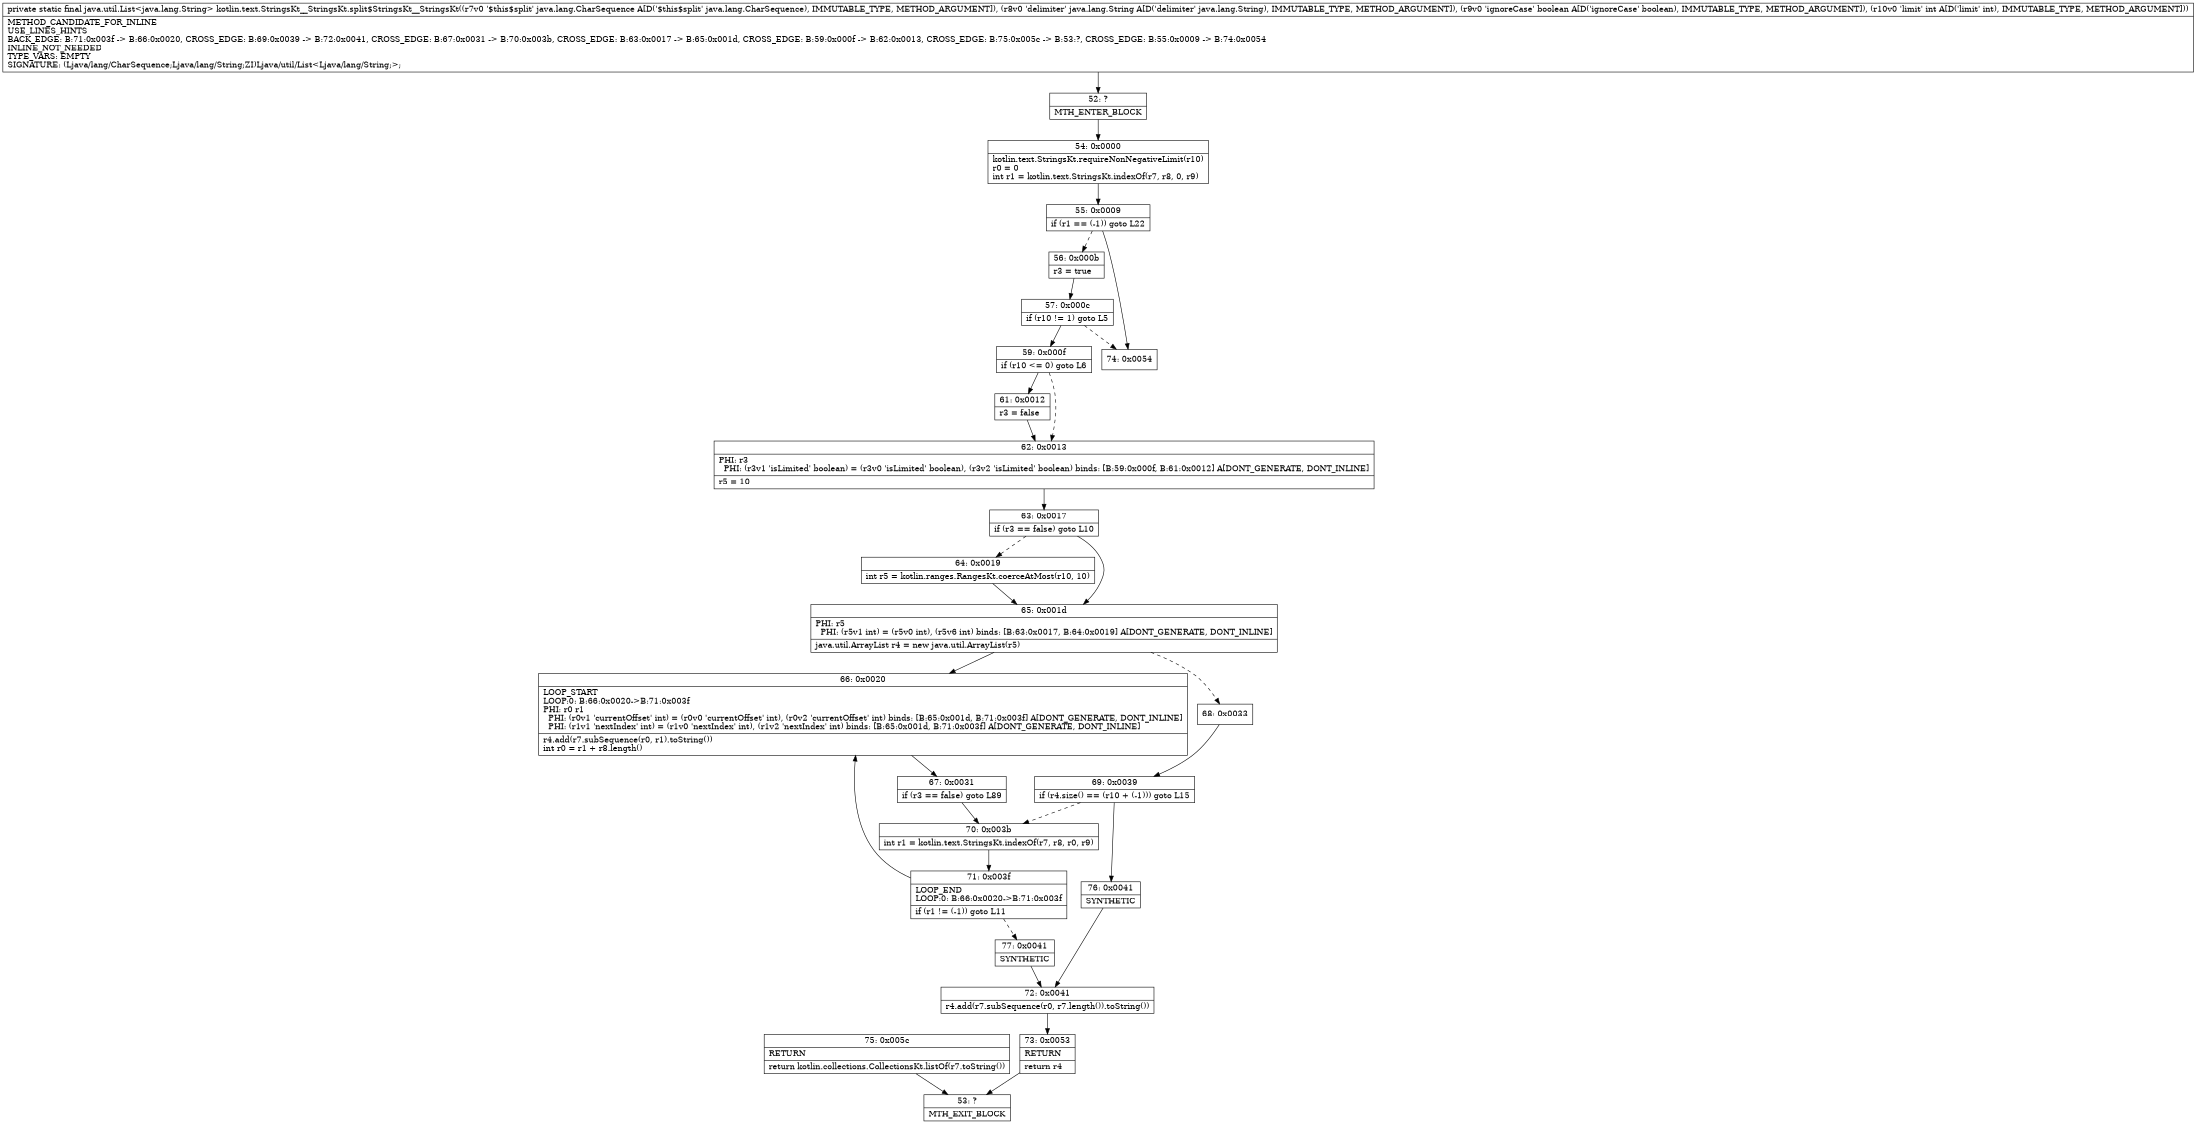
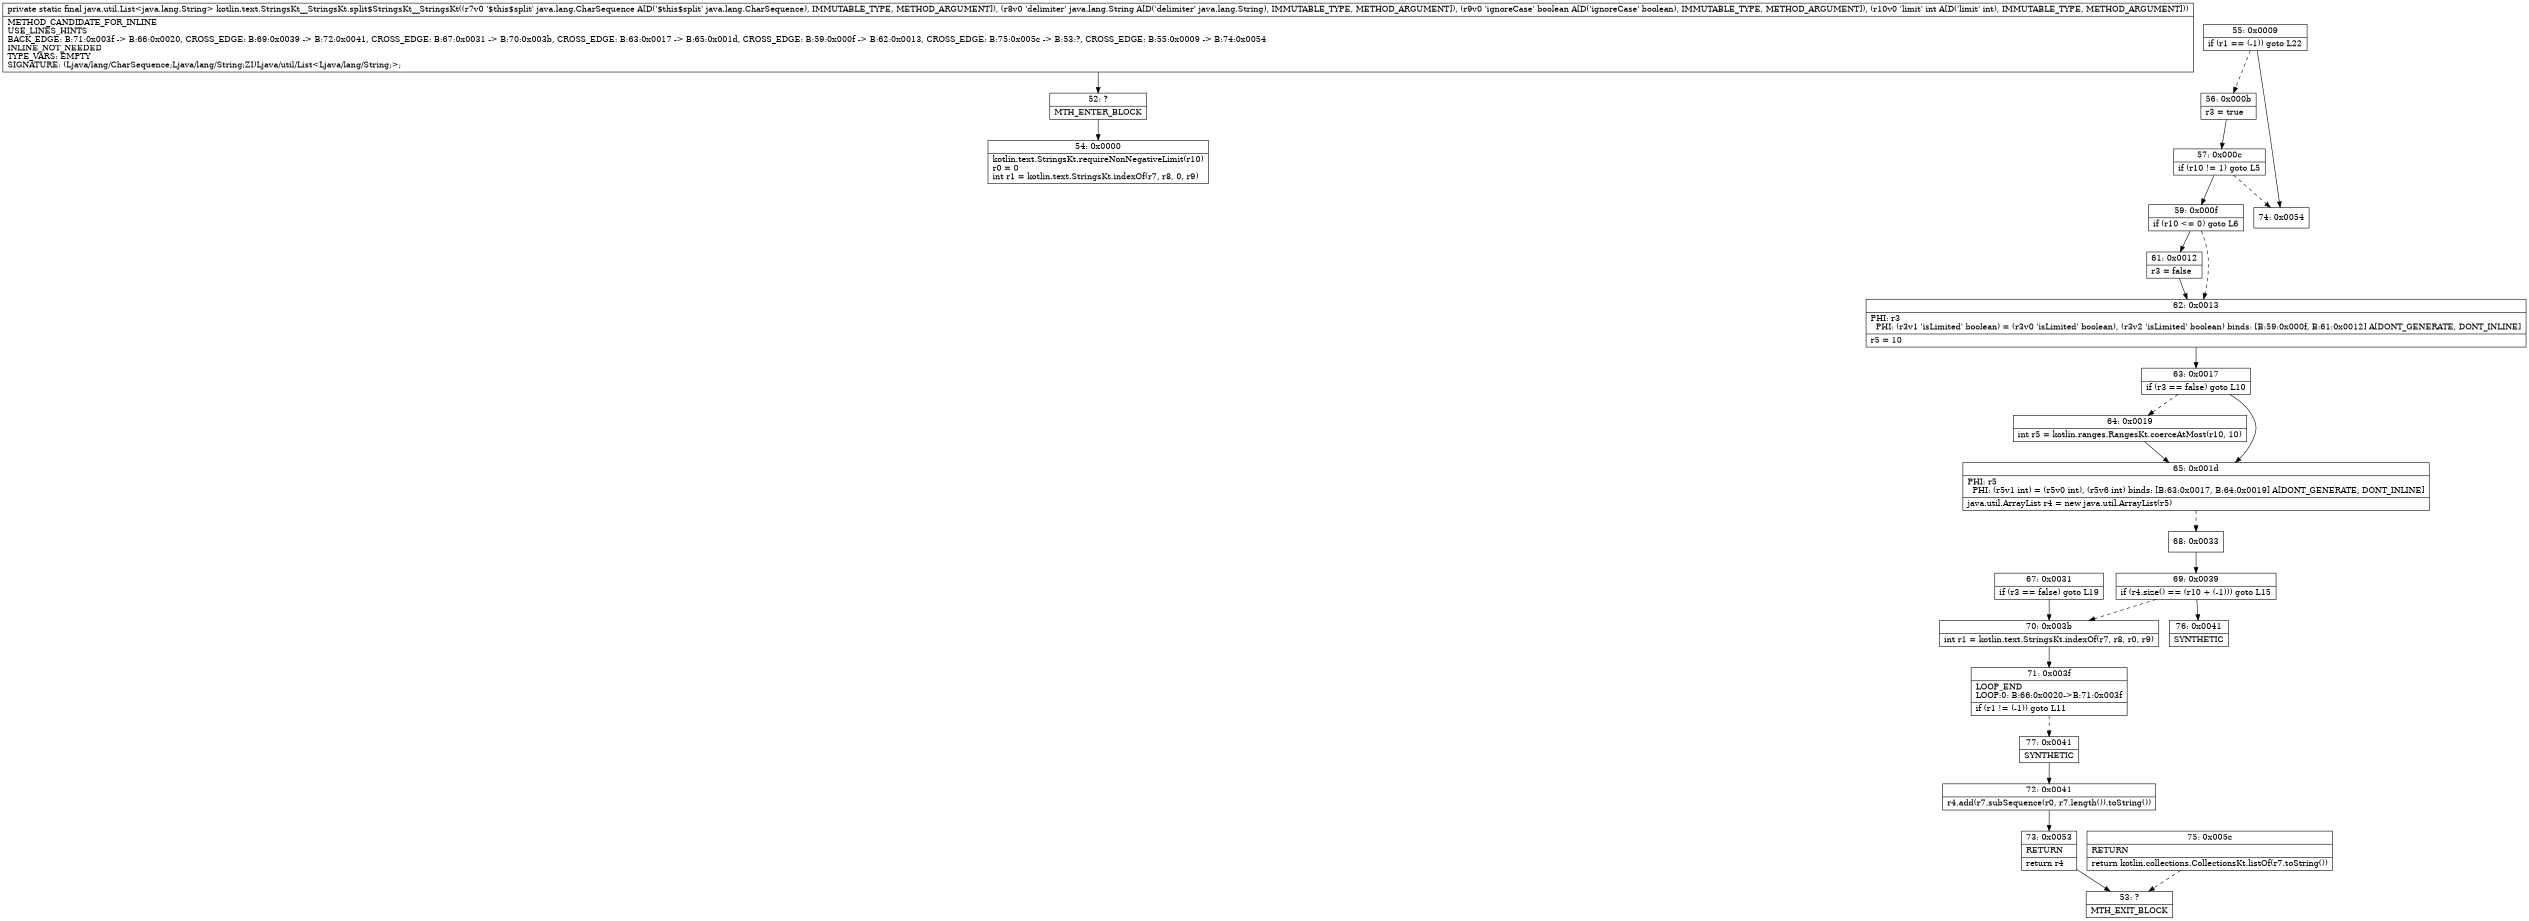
(1098, 191) -> none
(863, 714) -> none
(952, 796) -> (2049, 593)
(1081, 945) -> none
(930, 1083) -> (2167, 879)
